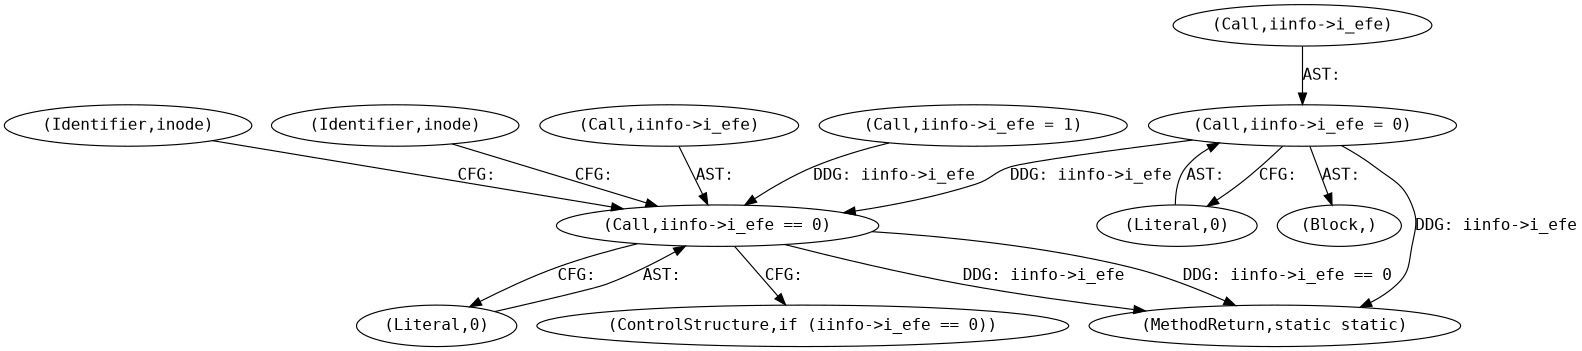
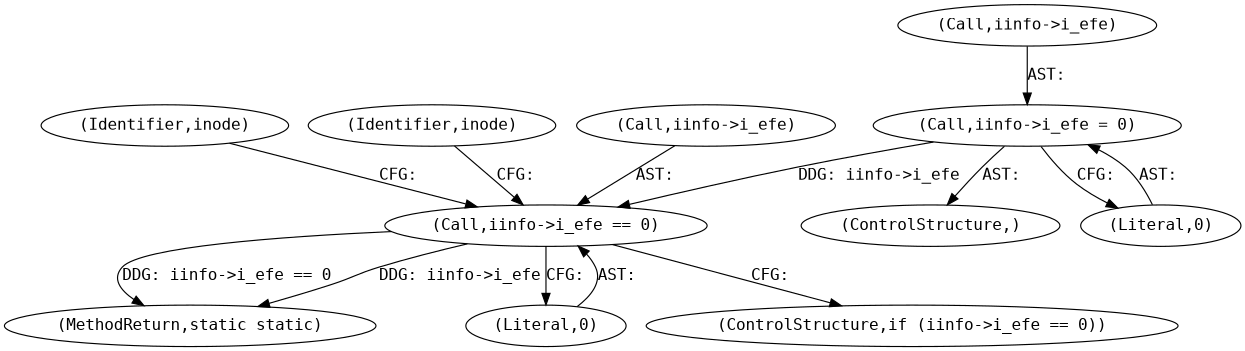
(973, 126) -> none
(1415, 216) -> none
(1339, 226) -> (931, 226)
